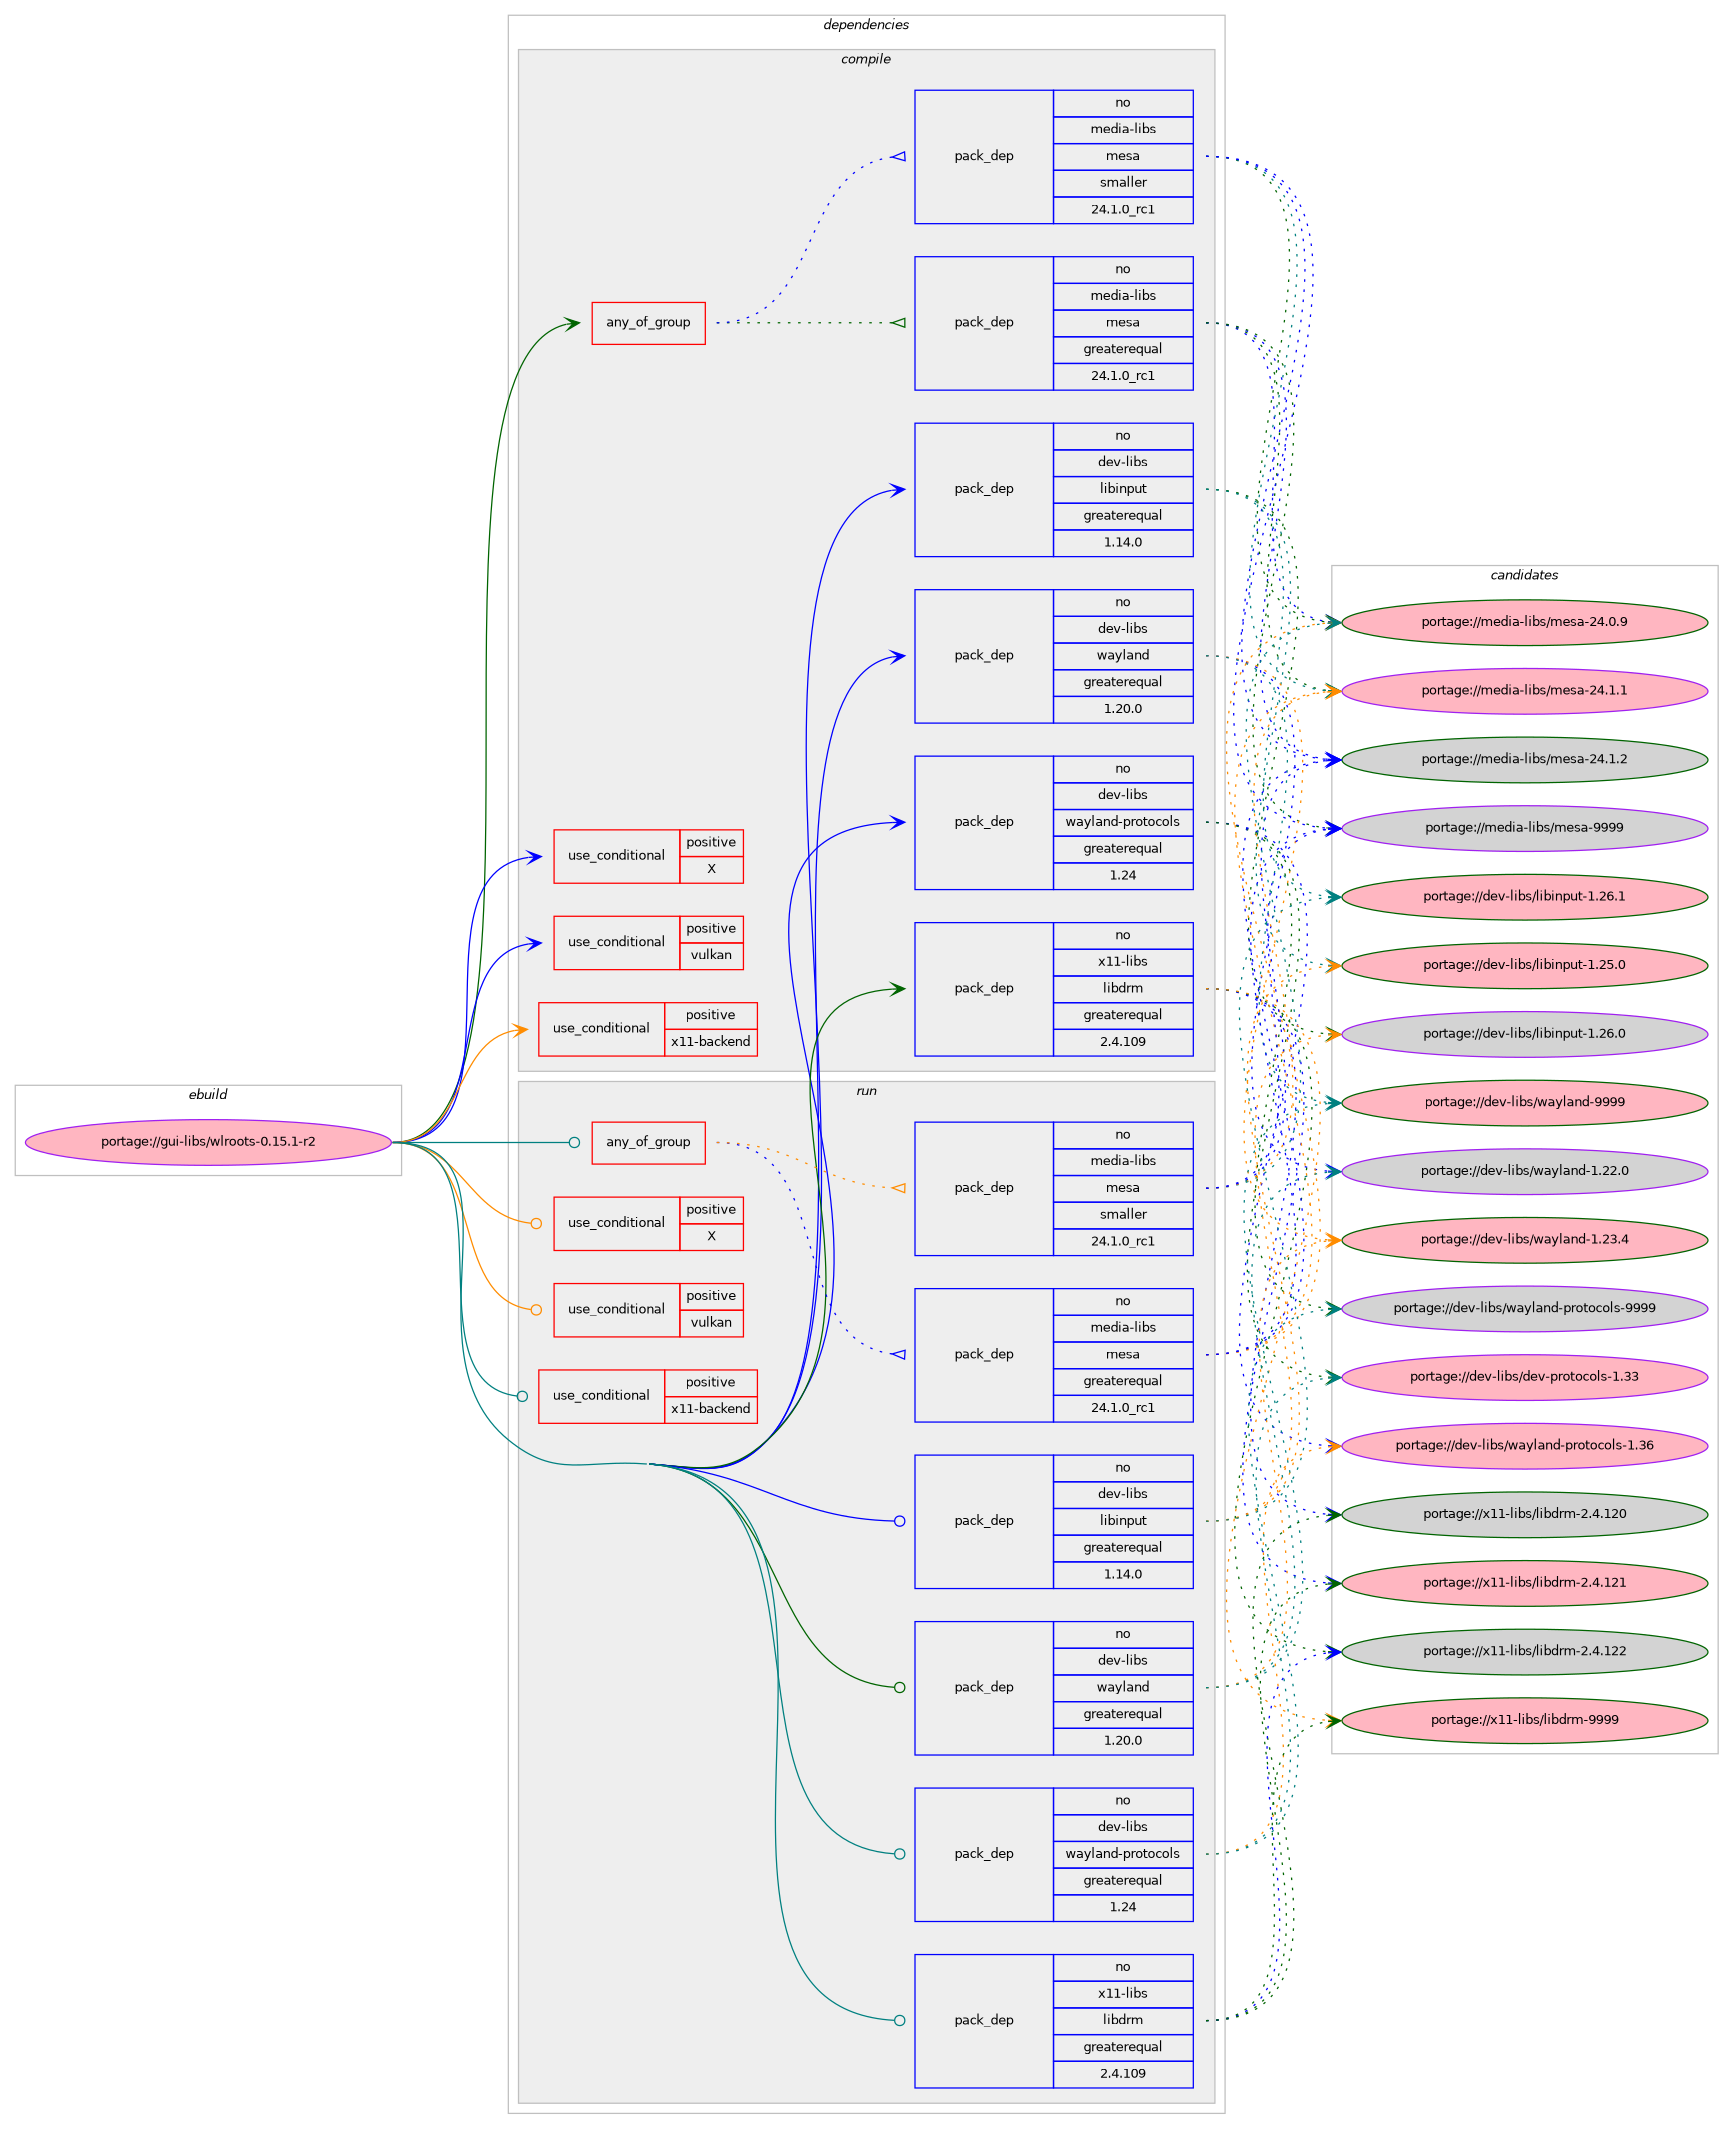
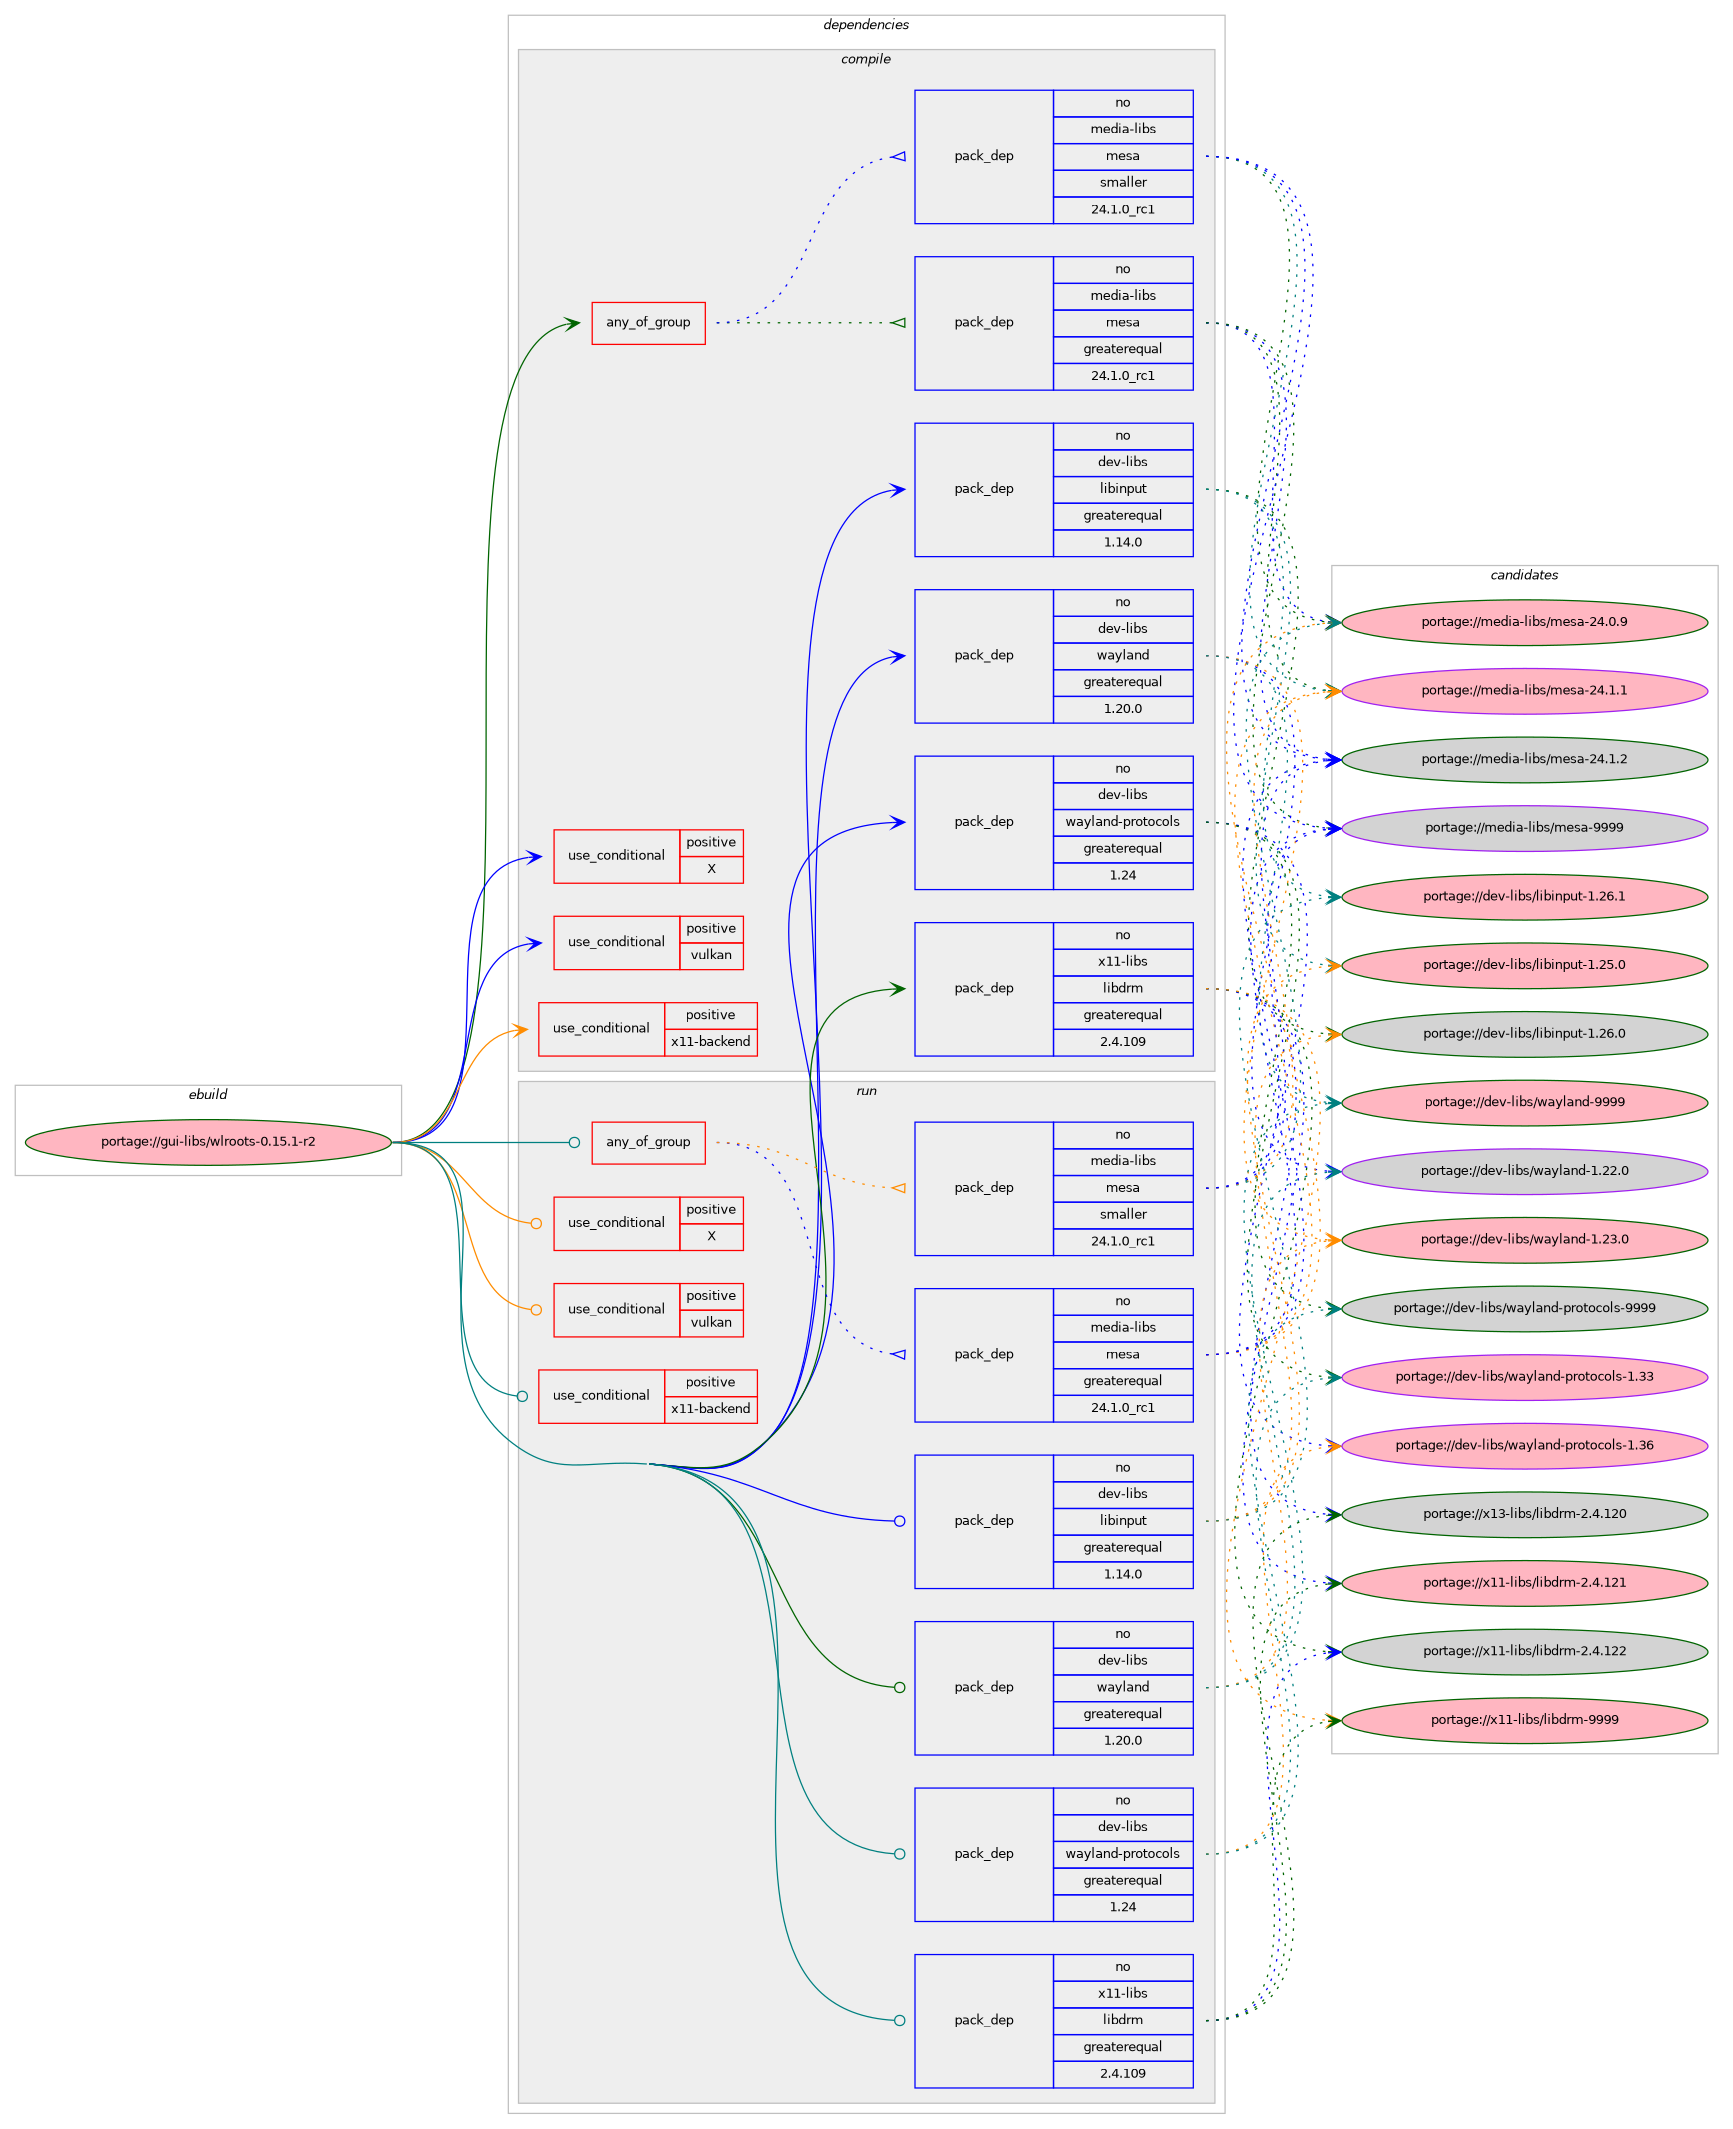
(1525, 1034) -> (1525, 1034)
(208, 1142) -> (208, 1142)
(1525, 1240) -> (1525, 1240)
(1525, 1309) -> (1525, 1309)
(1525, 1378) -> (1525, 1378)
(1525, 1515) -> (1525, 1515)
